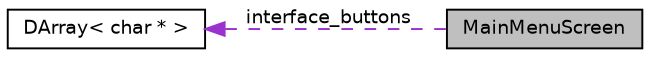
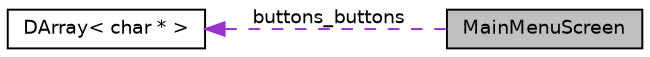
(326, 18) -> (326, 18)
